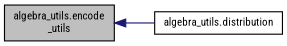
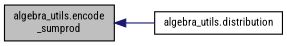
(59, 23) -> (59, 23)
